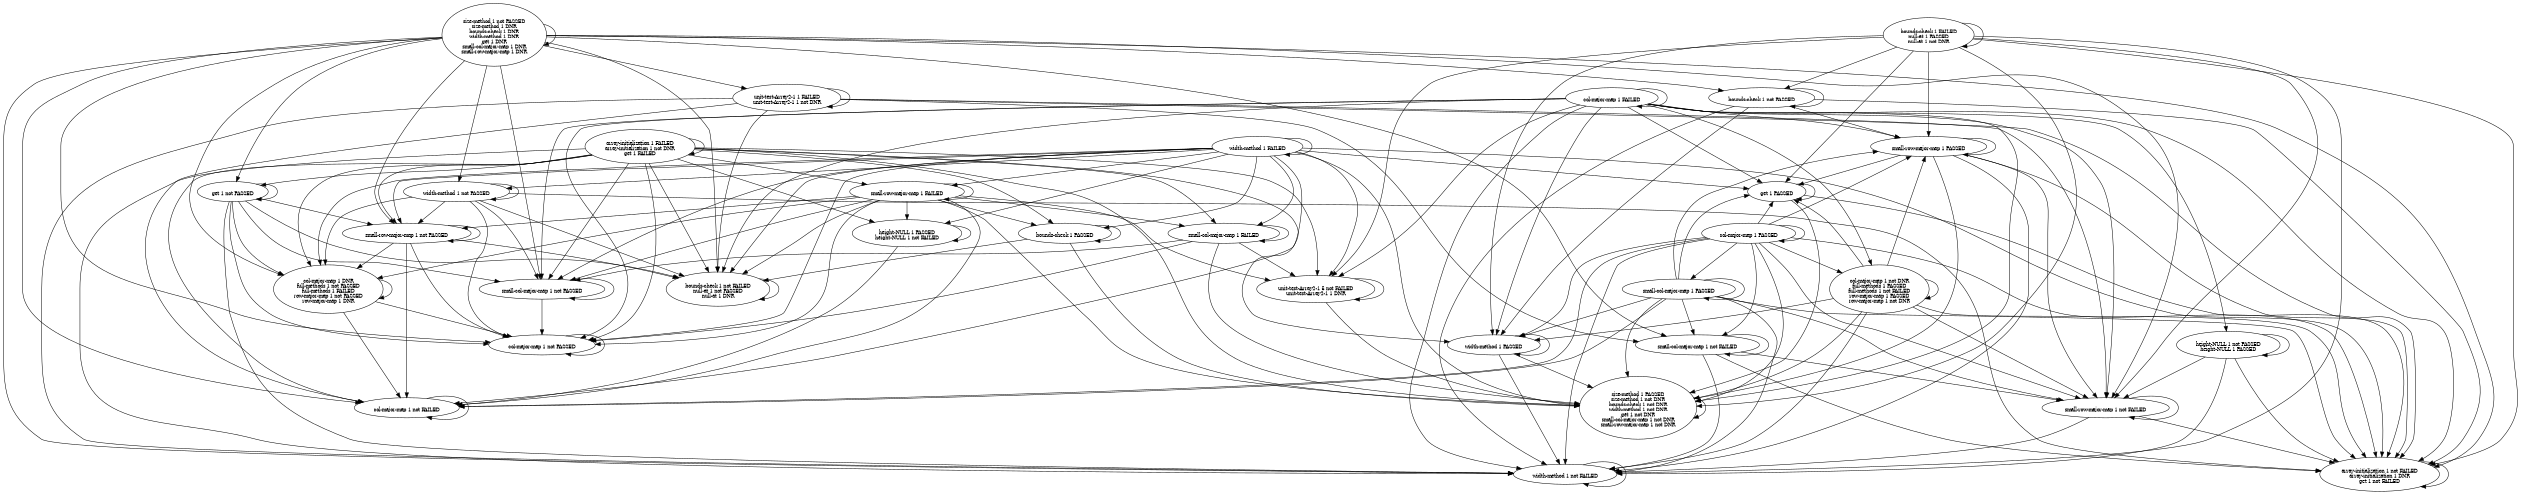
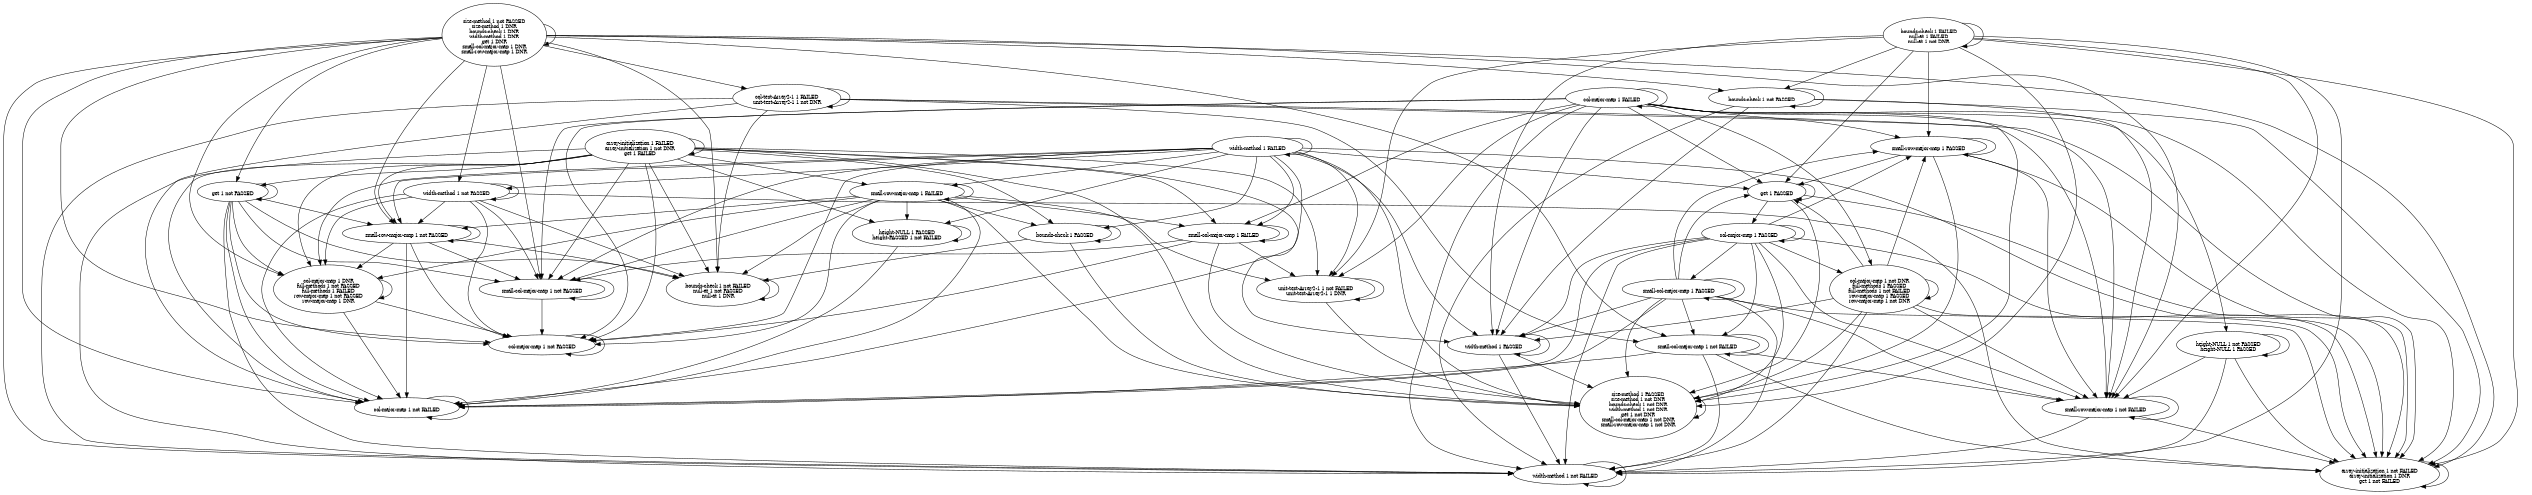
(1929, 35) -> (1929, 35)
(787, 98) -> (787, 98)
(1119, 120) -> (1417, 148)
(1842, 121) -> (2128, 140)
(952, 162) -> (1398, 226)
(1766, 213) -> (1761, 210)
(907, 233) -> (907, 233)
none -> (463, 257)
none -> (263, 279)
(1316, 289) -> (1316, 289)
none -> (254, 330)
(1925, 387) -> none
none -> (1061, 393)
